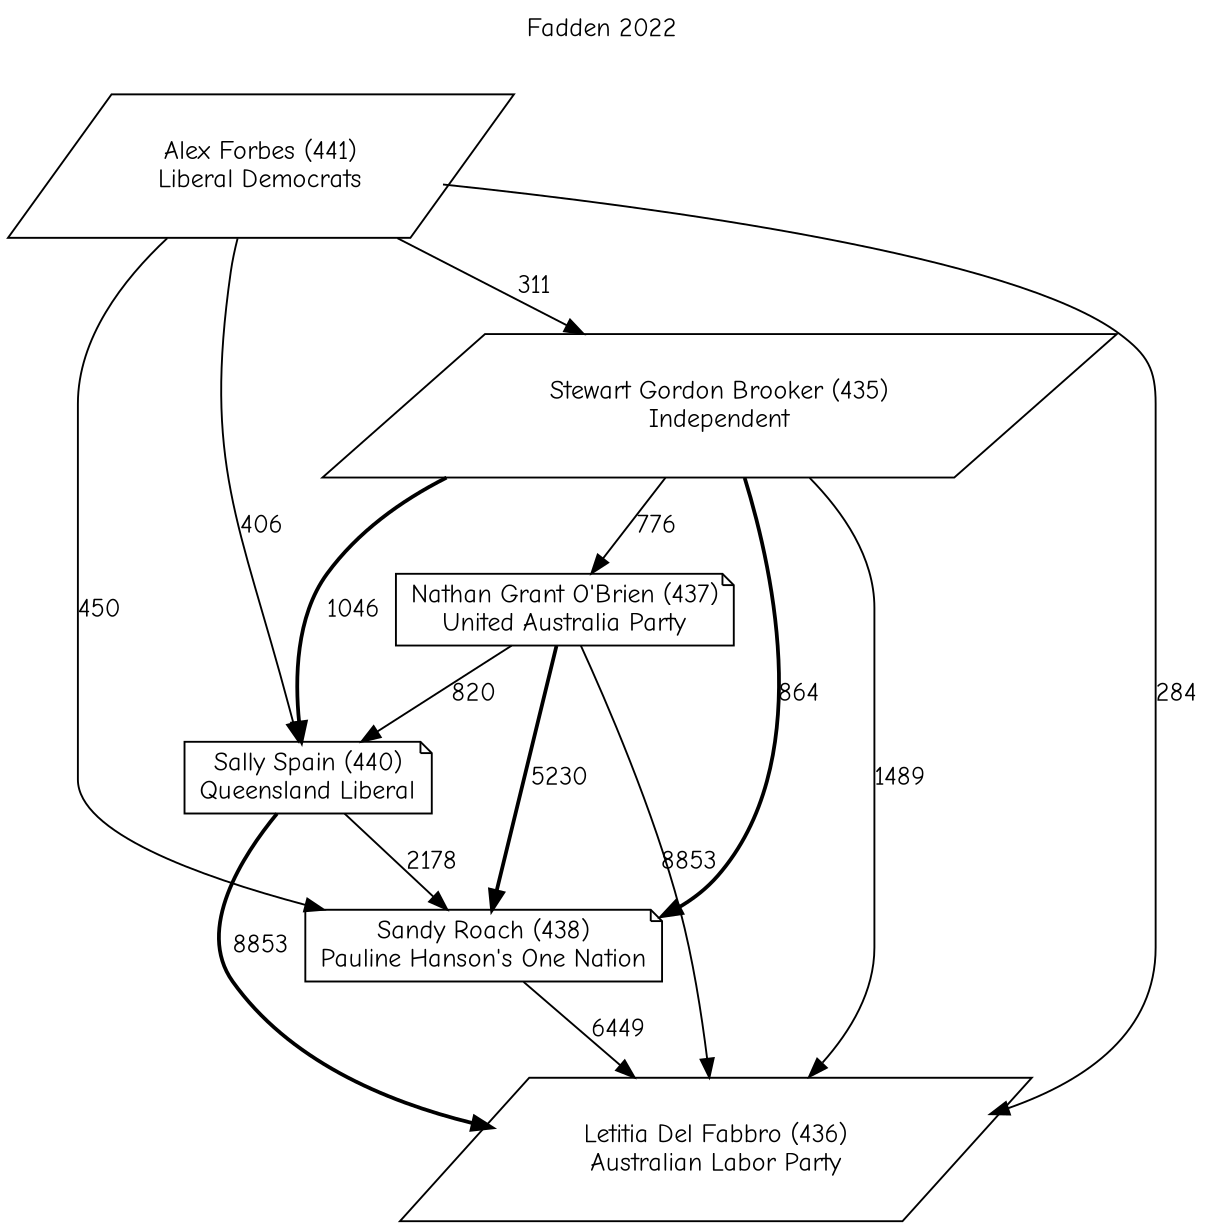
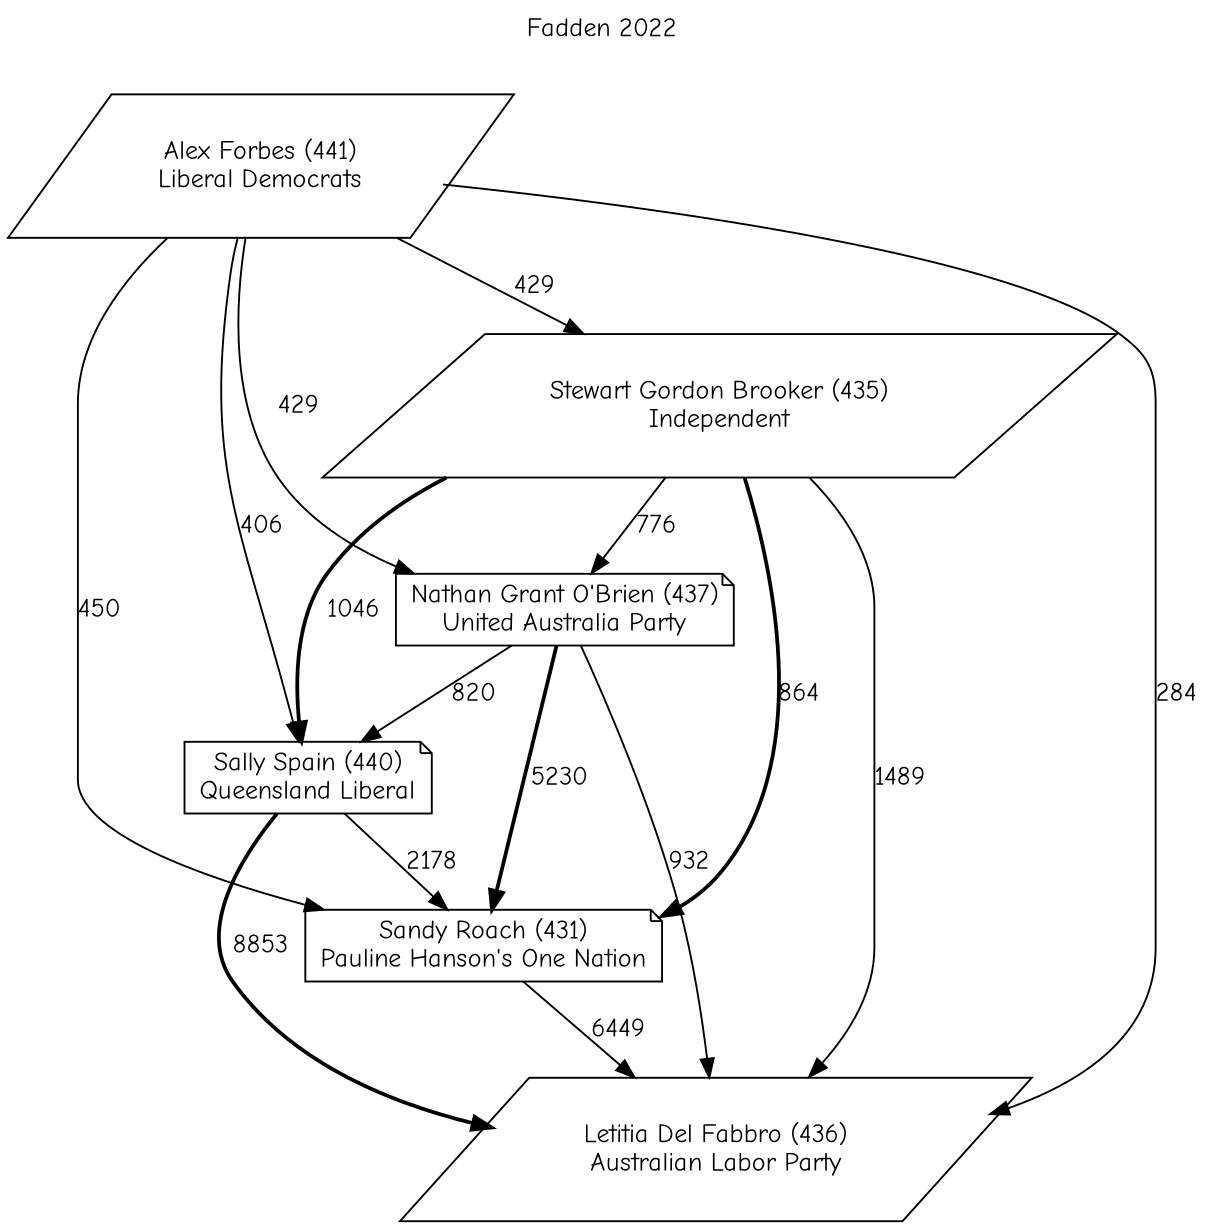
(535, 286) -> (535, 286)
none -> (256, 434)
(689, 862) -> (689, 862)
(484, 946) -> (484, 946)
